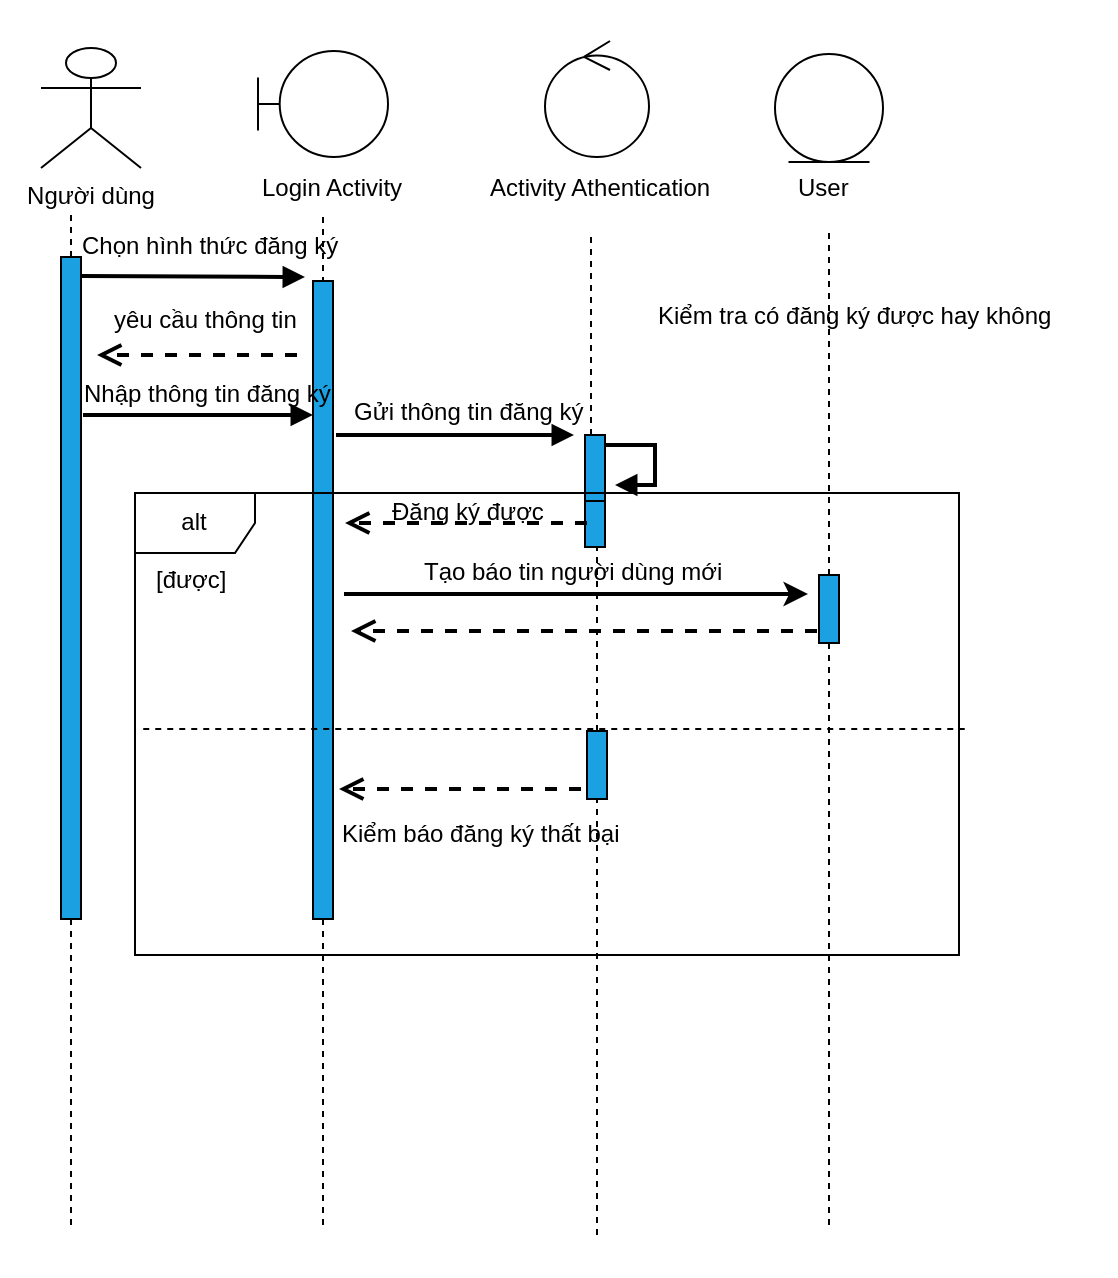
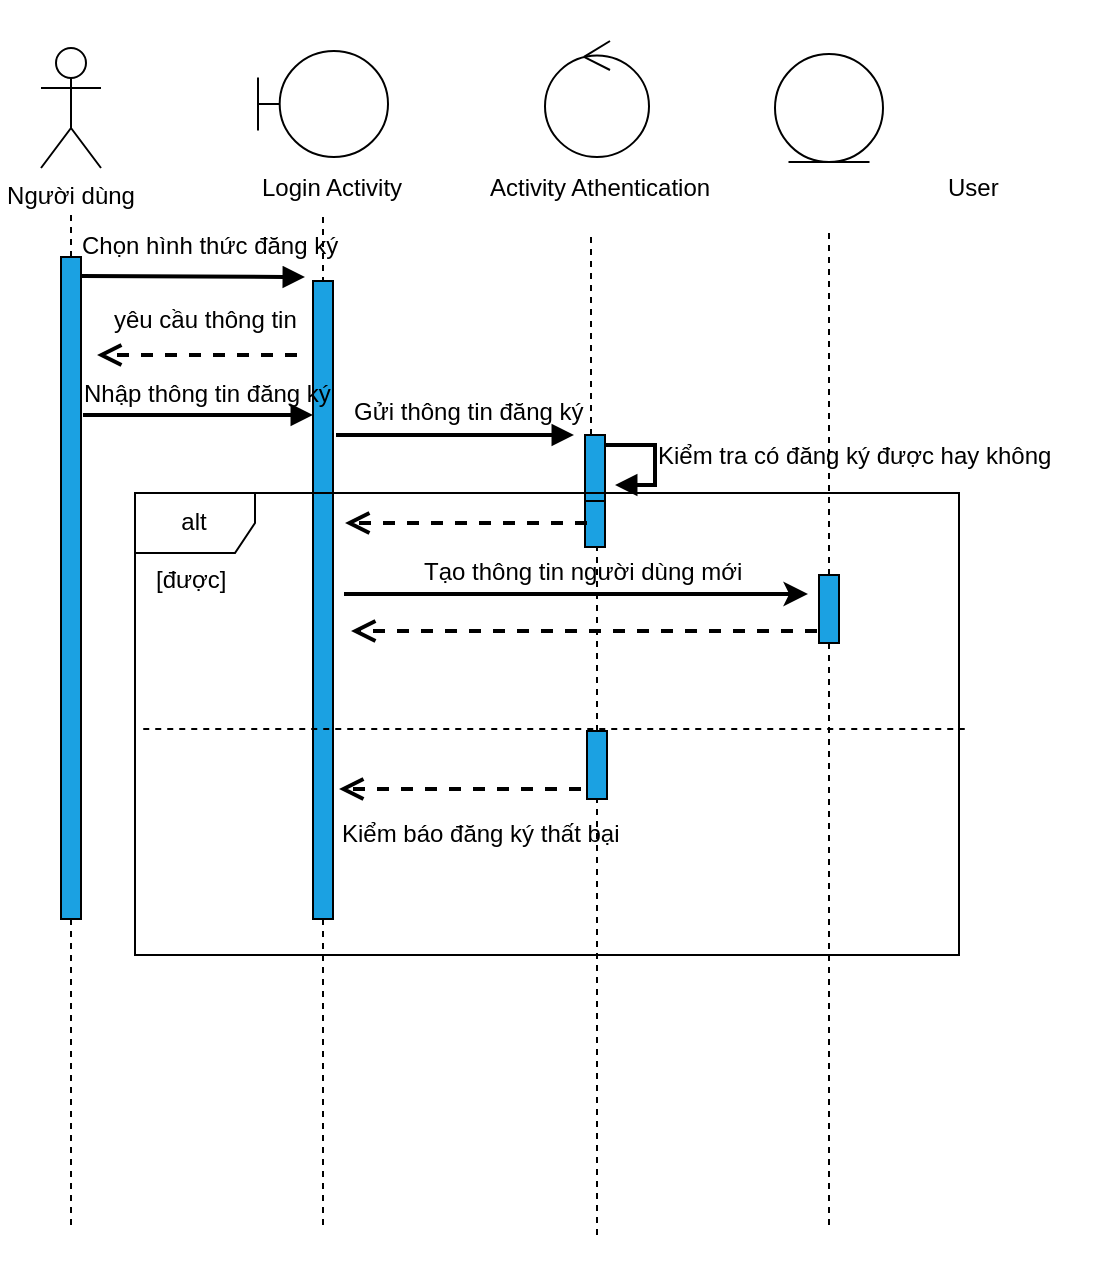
(91, 108) -> (71, 108)
(829, 182) -> (979, 182)
(864, 317) -> (864, 457)
(474, 507) -> none
(575, 573) -> (588, 573)
